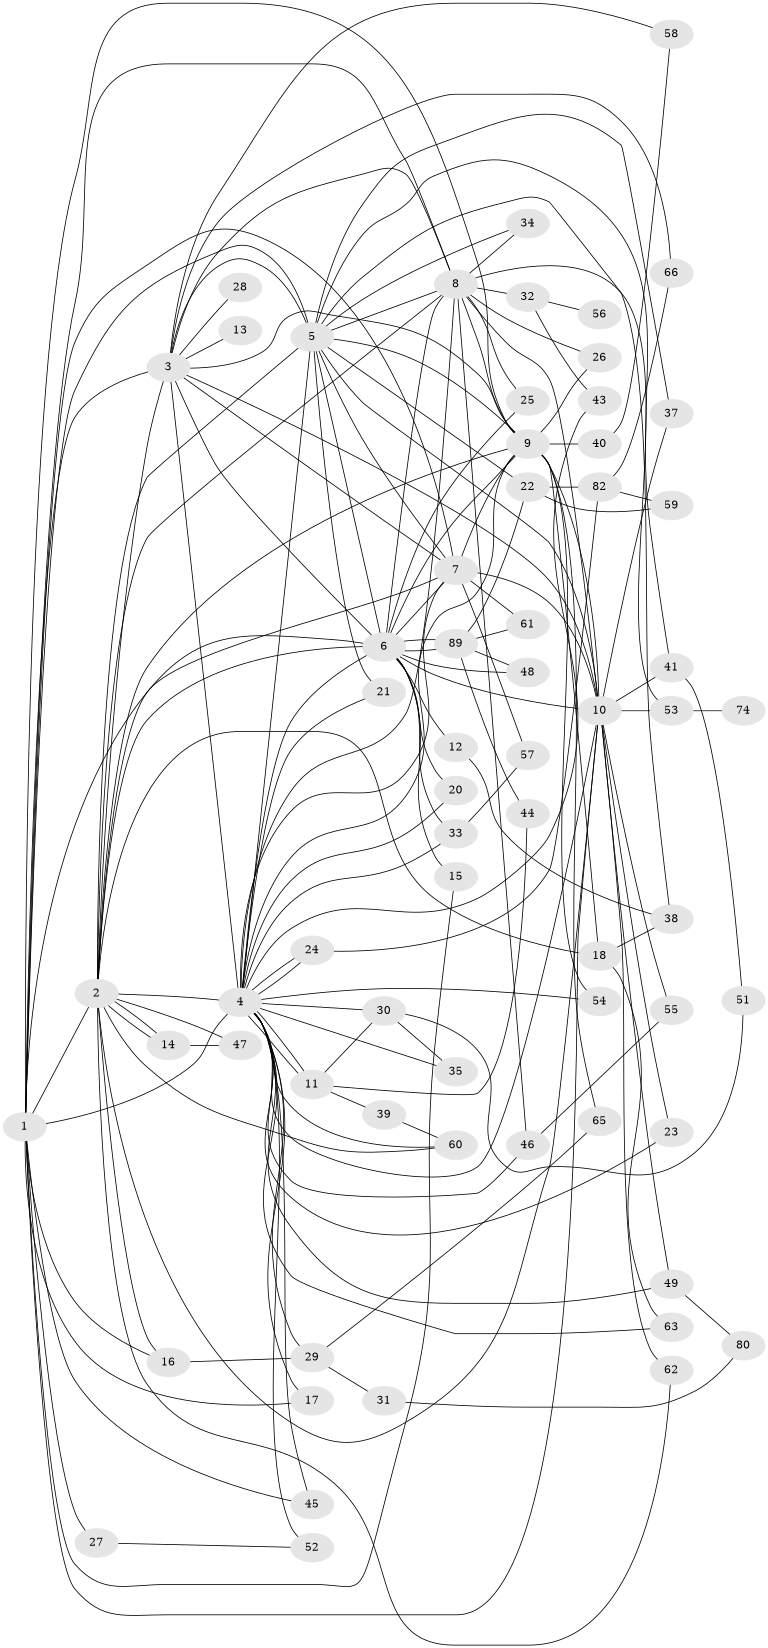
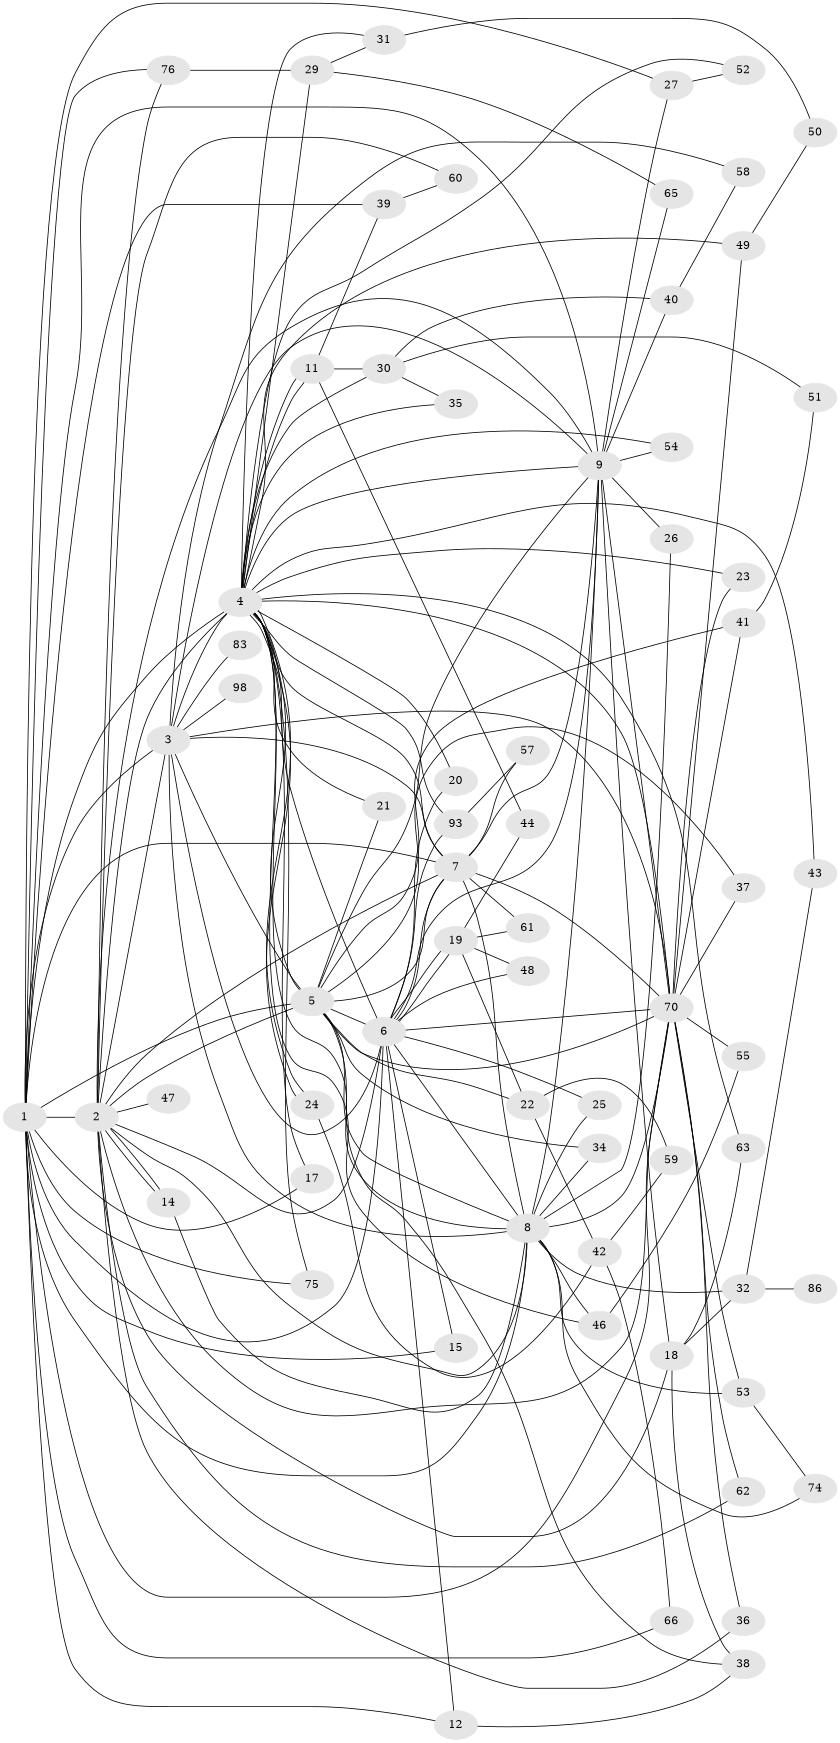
(395, 113) -> (126, 1646)
none -> (631, 275)
(240, 288) -> (240, 688)
none -> (516, 304)
(600, 315) -> (815, 1289)
(240, 331) -> (240, 645)
(600, 487) -> (600, 1252)
none -> (71, 547)
(456, 644) -> (456, 941)
(600, 711) -> (672, 1008)
(456, 834) -> (456, 824)
(201, 1045) -> (364, 1396)
none -> (497, 1055)
(311, 1122) -> (254, 278)
none -> (713, 1317)
(744, 1346) -> (815, 133)
(169, 1362) -> (169, 70)
none -> (615, 1437)
(312, 1505) -> (312, 1285)
none -> (56, 1588)
none -> (744, 1621)
